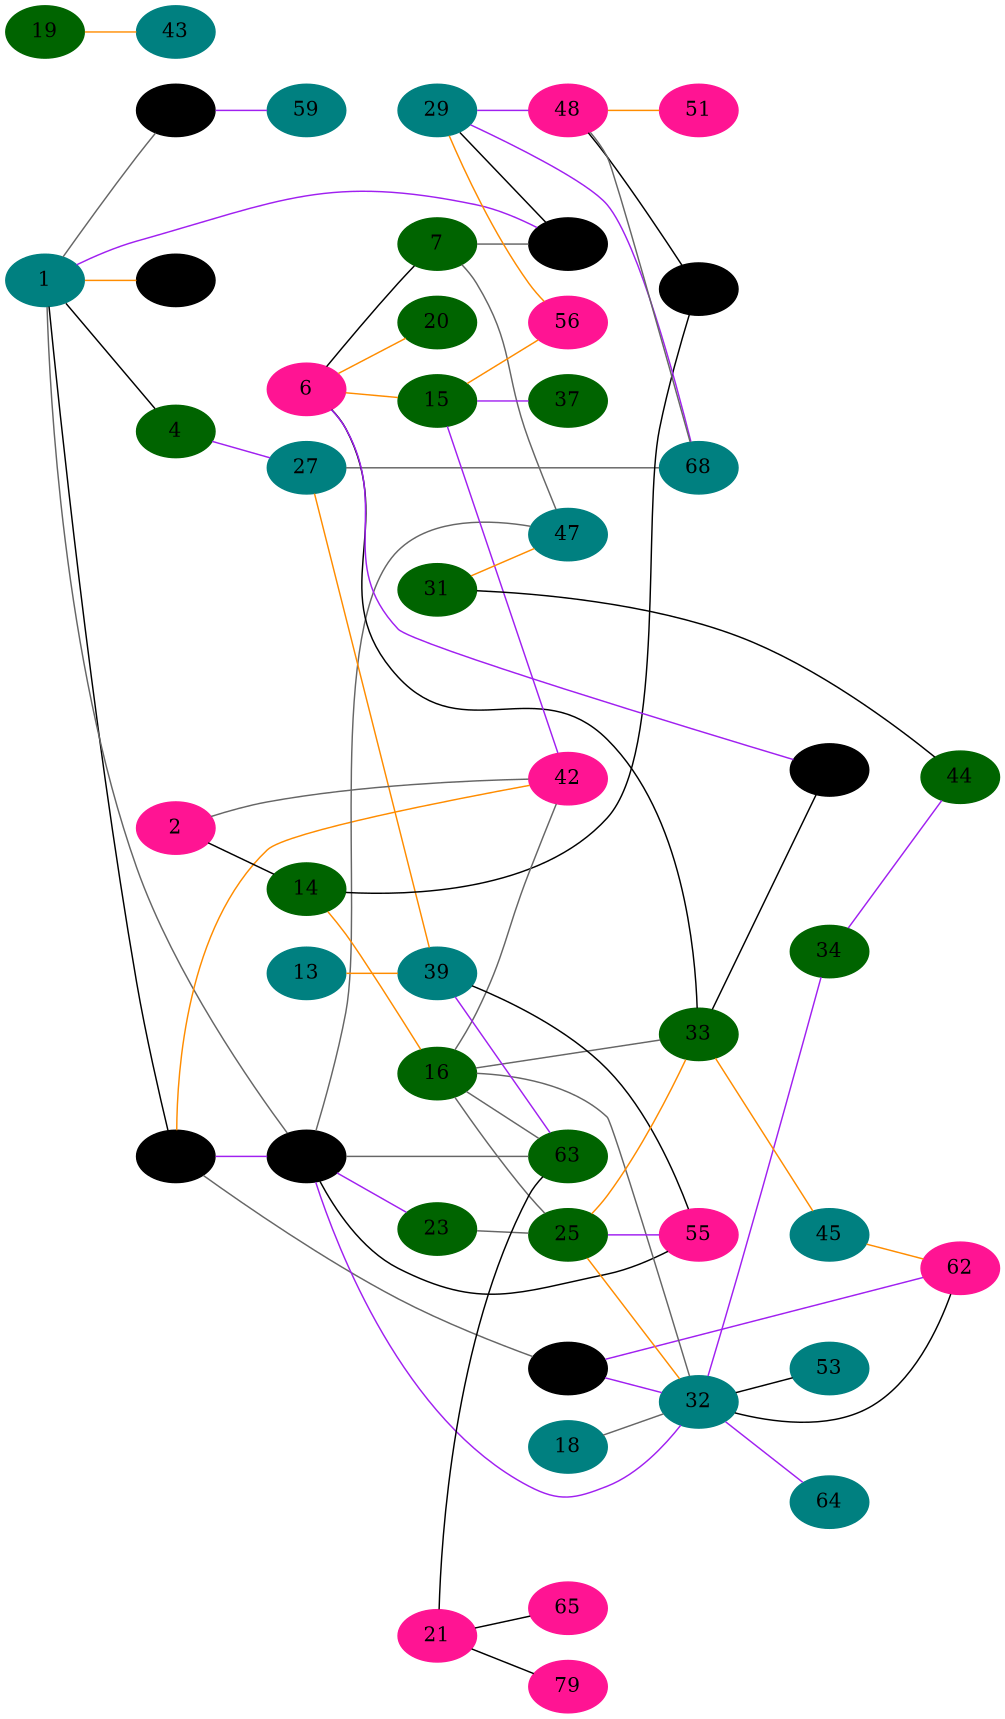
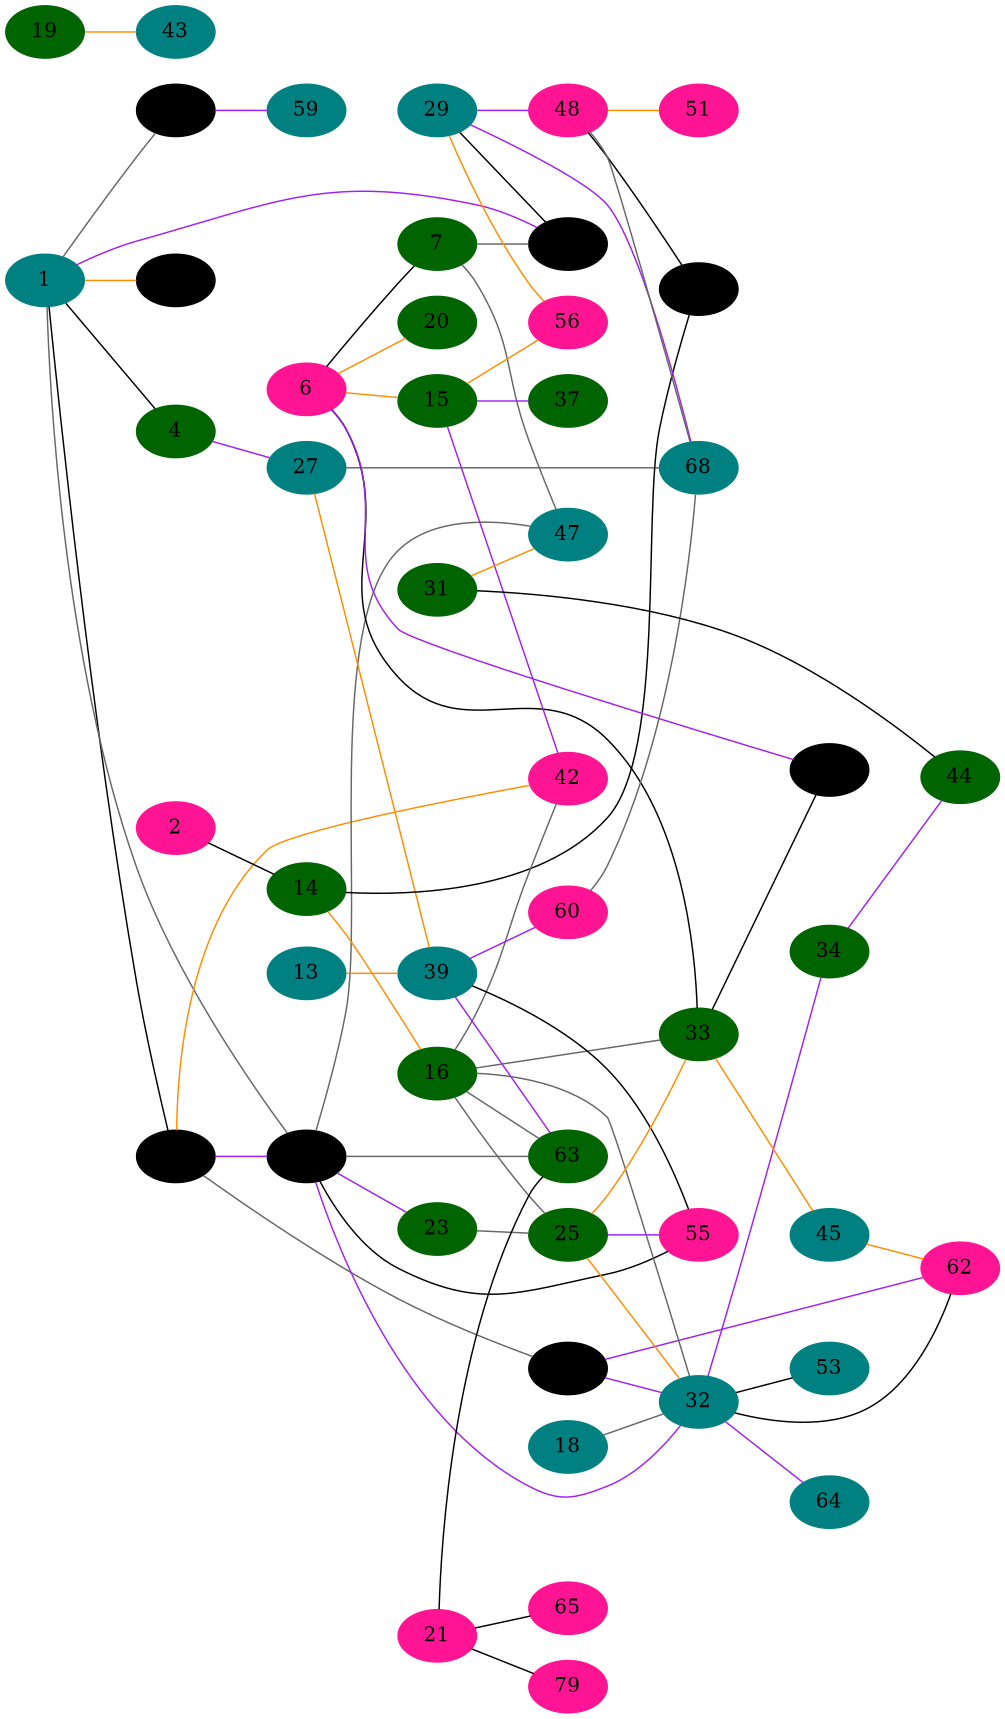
(369, 788) -> none
none -> (568, 912)
